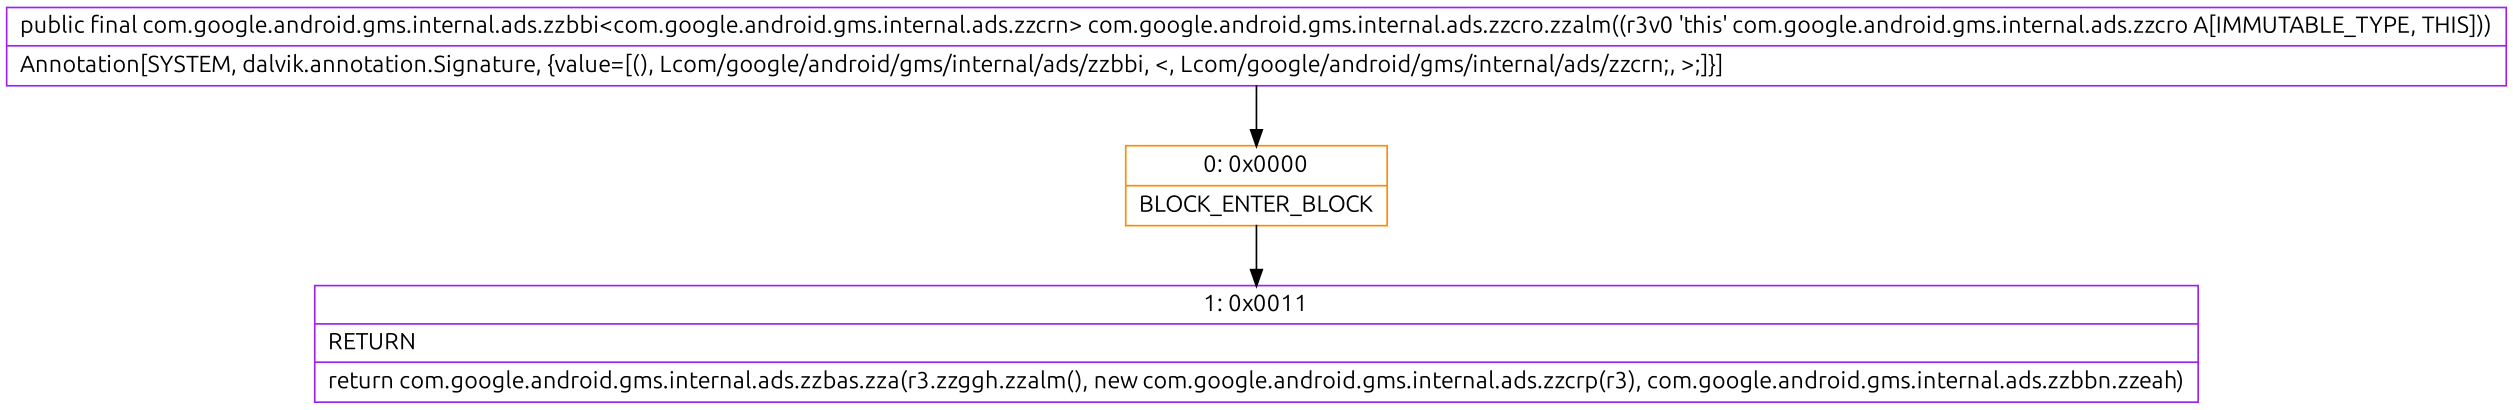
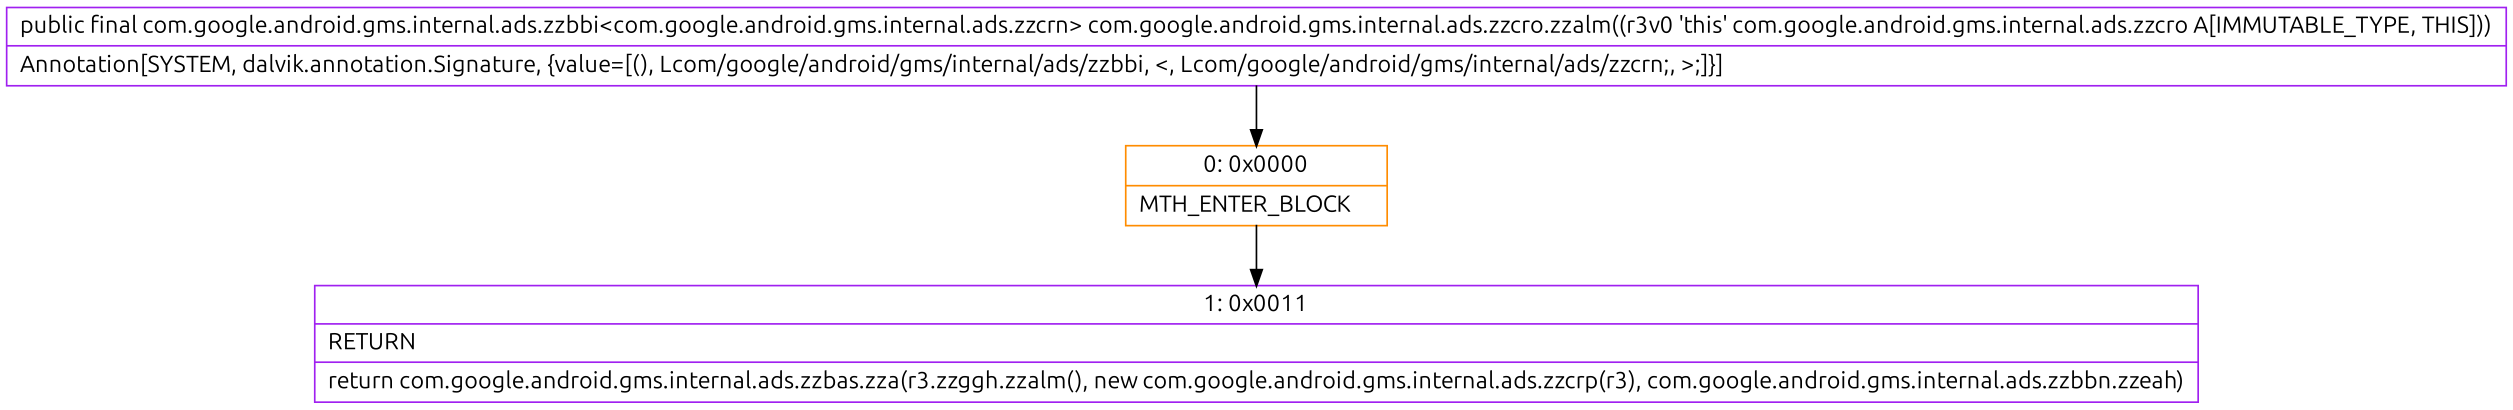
(1256, 205) -> (1245, 205)
